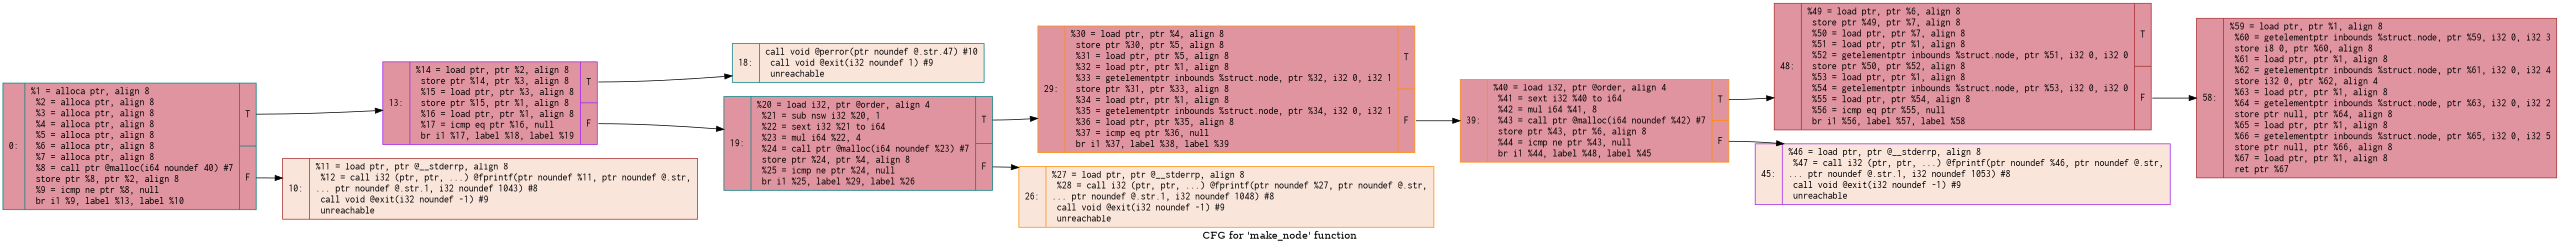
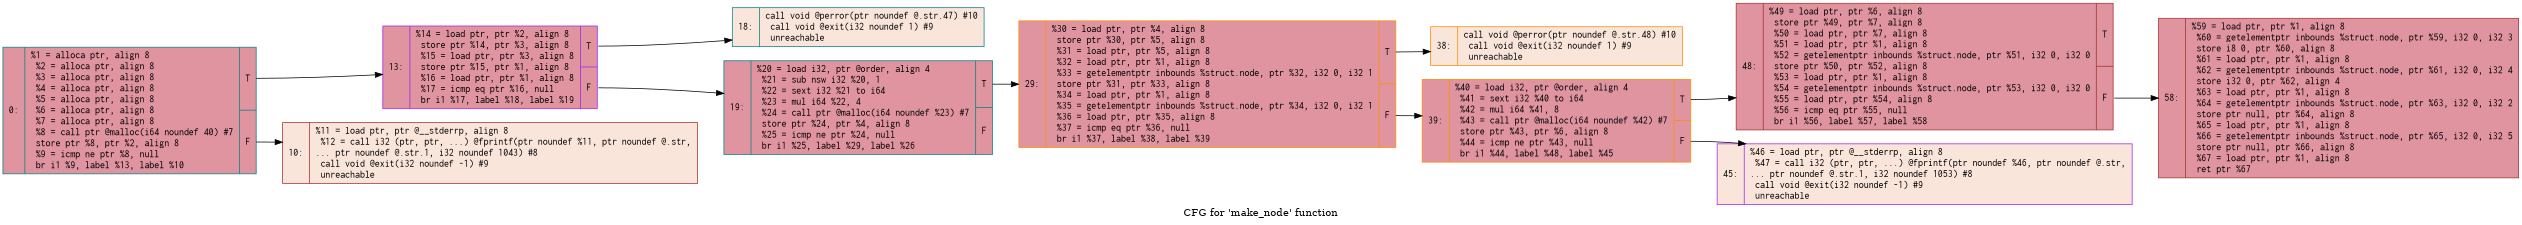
none -> (1556, 46)
(1226, 197) -> none
